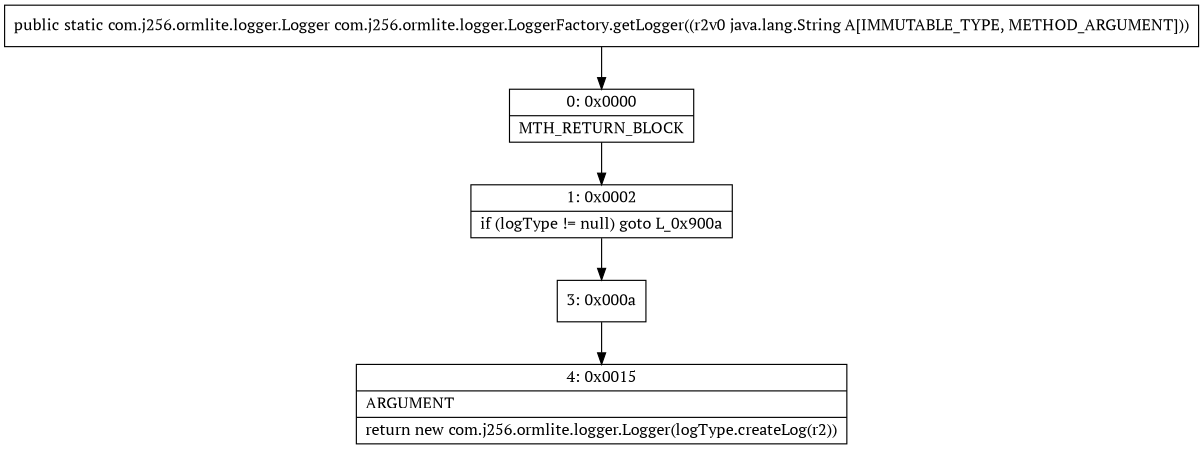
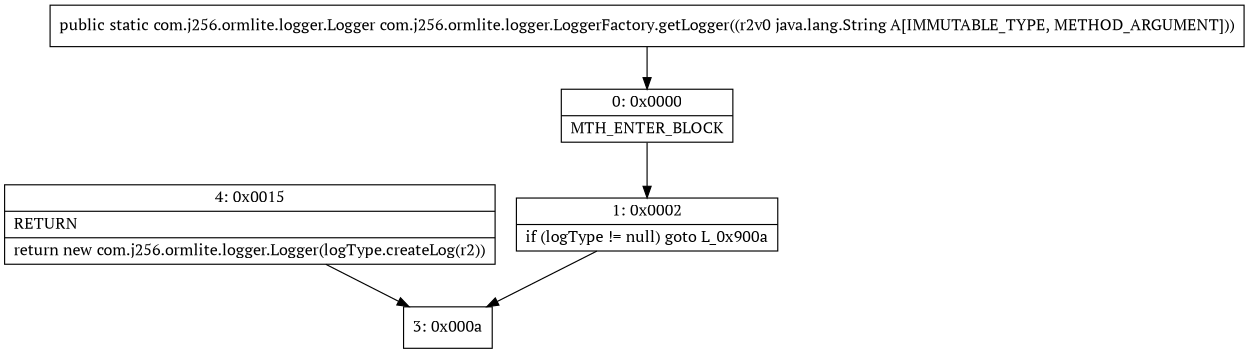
(602, 128) -> (647, 128)
(602, 337) -> (362, 283)
(410, 404) -> (46, 224)
